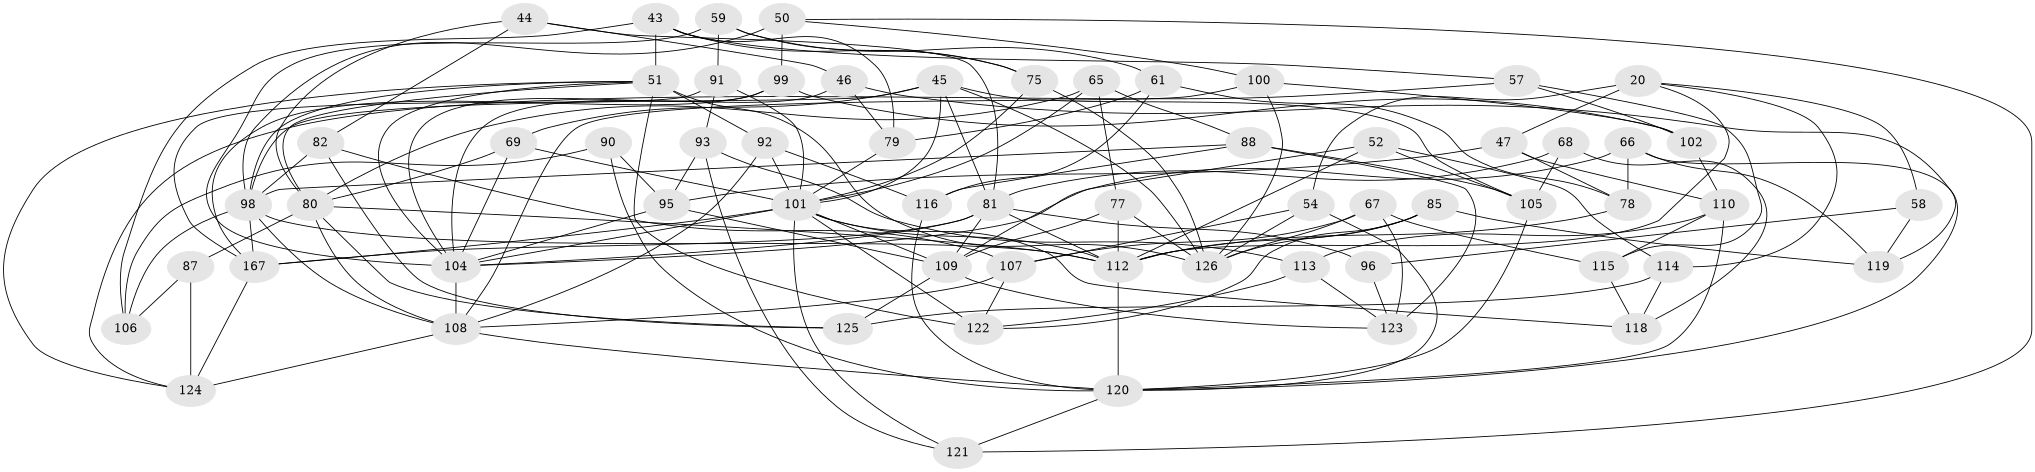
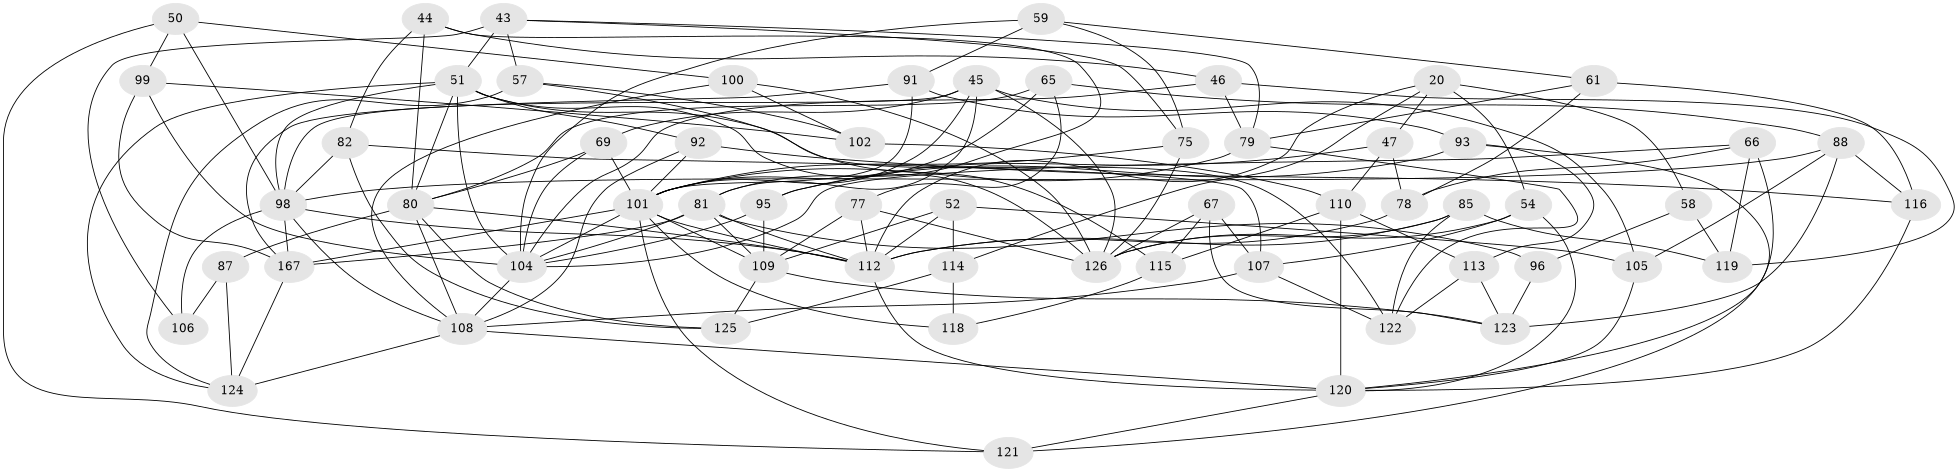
(608, 143) -> none
(1566, 143) -> none
(887, 267) -> (1555, 189)
